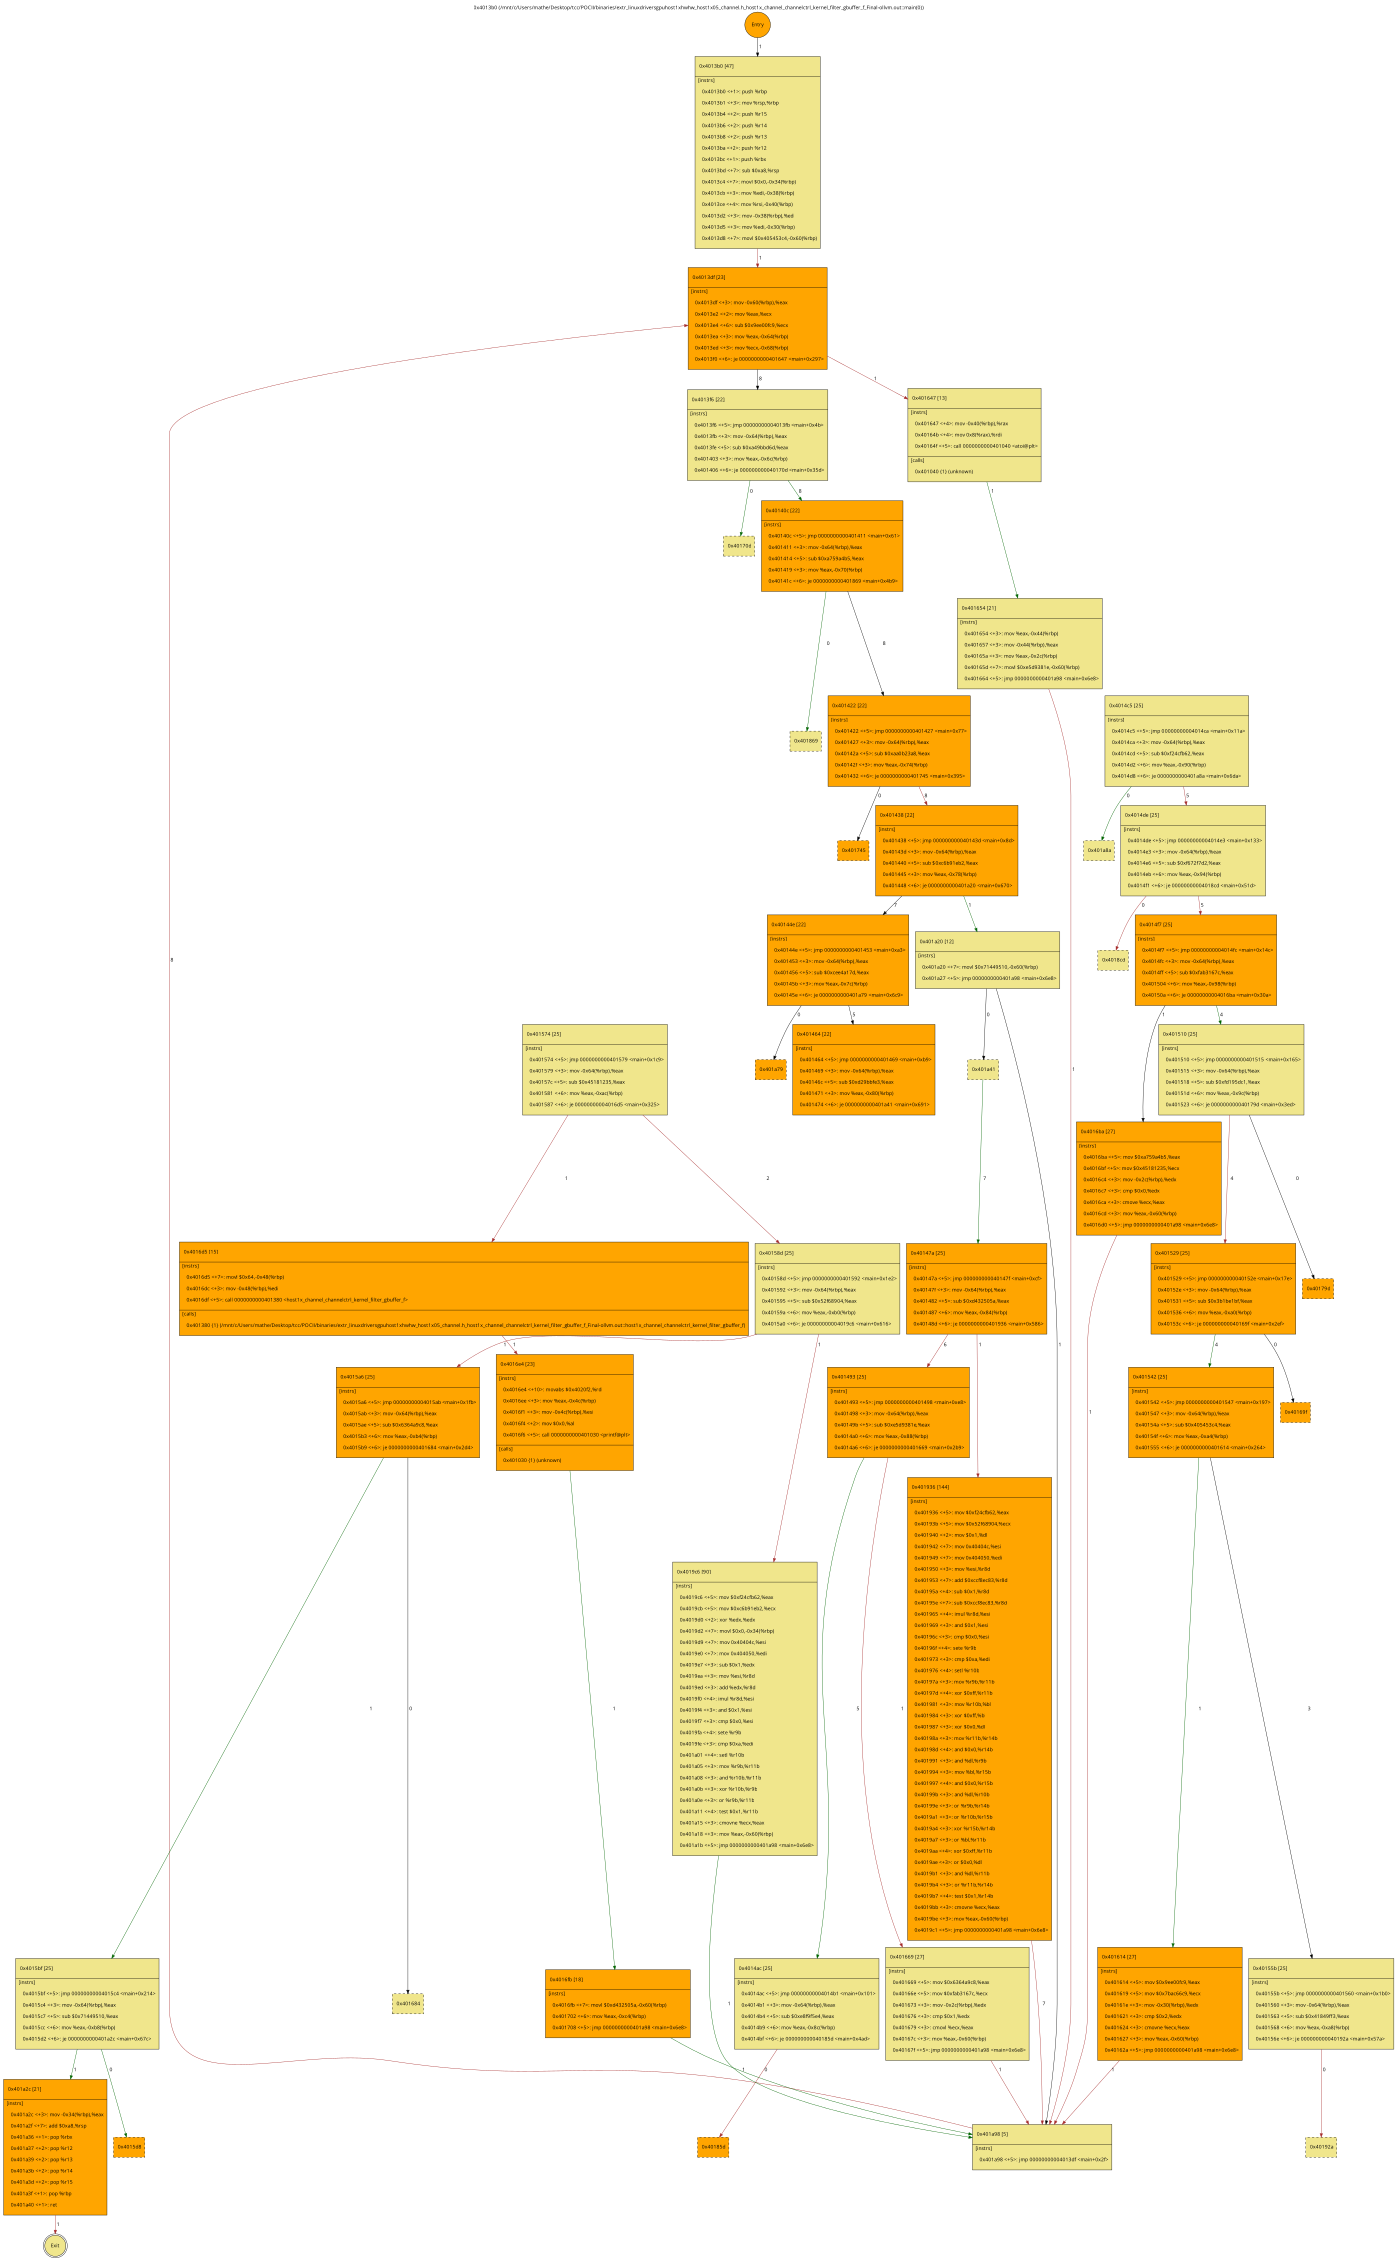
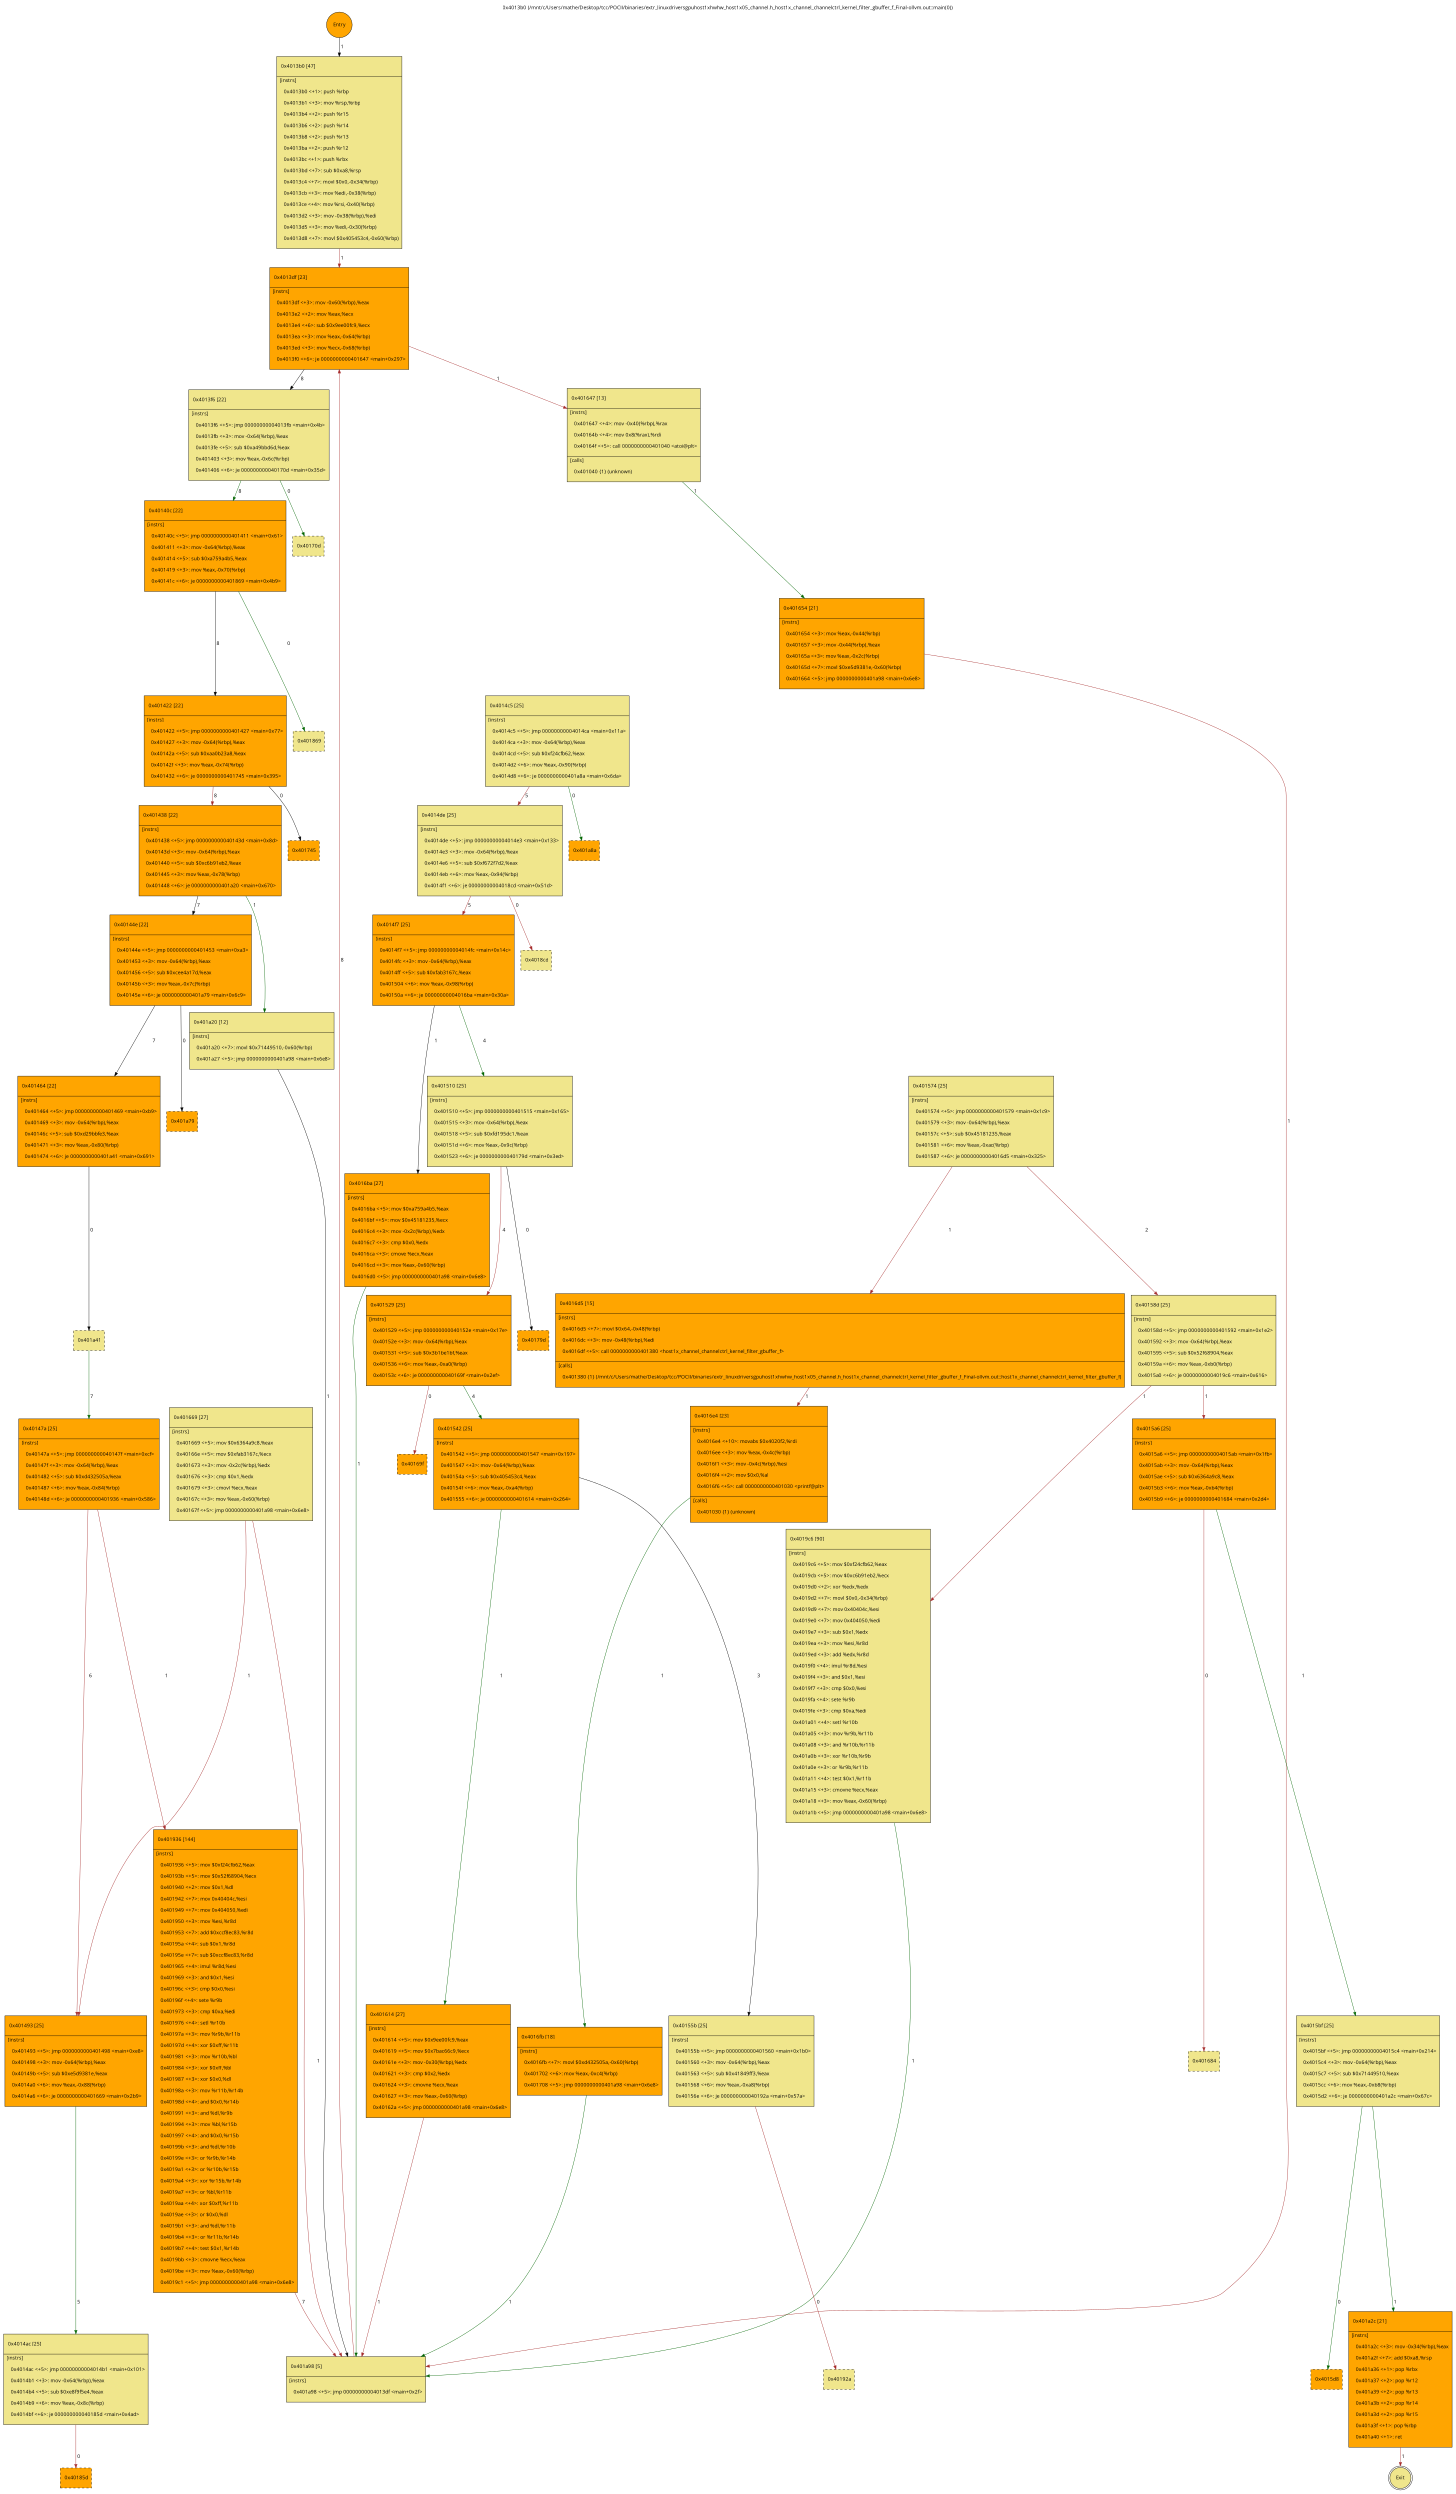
(1030, 644) -> (852, 644)
(1099, 851) -> (584, 851)
(854, 1015) -> (154, 1041)
(985, 1022) -> (89, 1247)
(1282, 1365) -> (422, 1418)
(1088, 1678) -> (356, 1819)
(862, 1702) -> (196, 1782)
(408, 1724) -> (1204, 1778)
